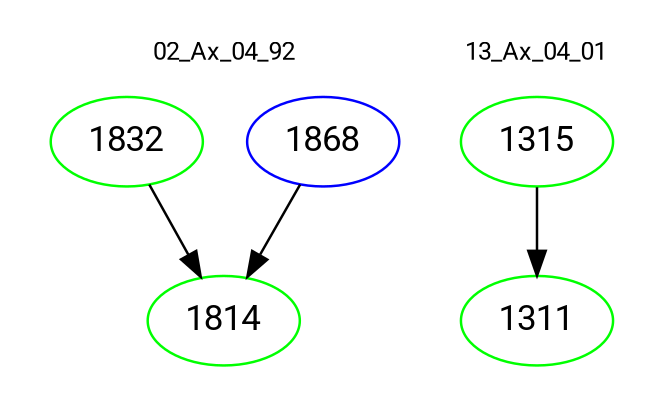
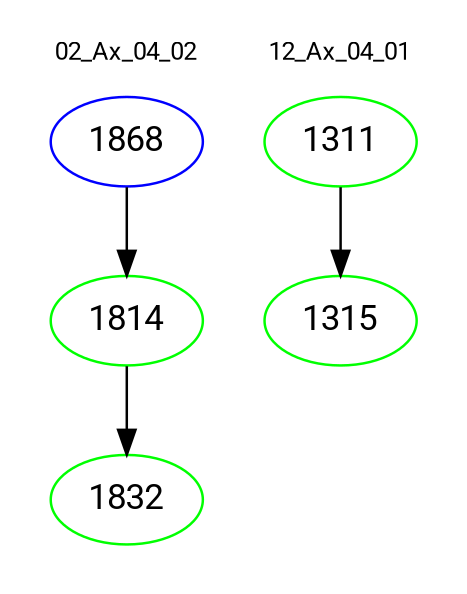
(225, 53) -> (127, 53)
(537, 53) -> (341, 53)
(537, 219) -> (341, 219)
(169, 220) -> (127, 398)
